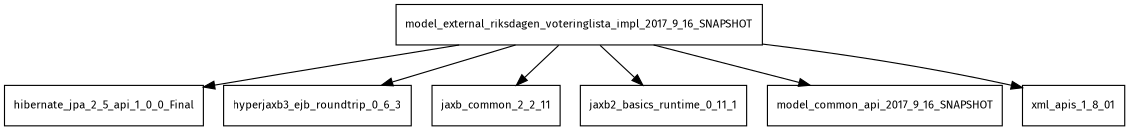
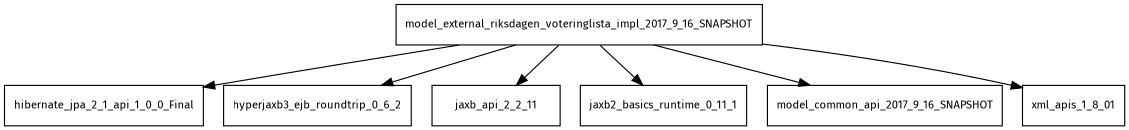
(104, 106) -> (104, 106)
(317, 106) -> (317, 106)
(496, 106) -> (496, 106)
